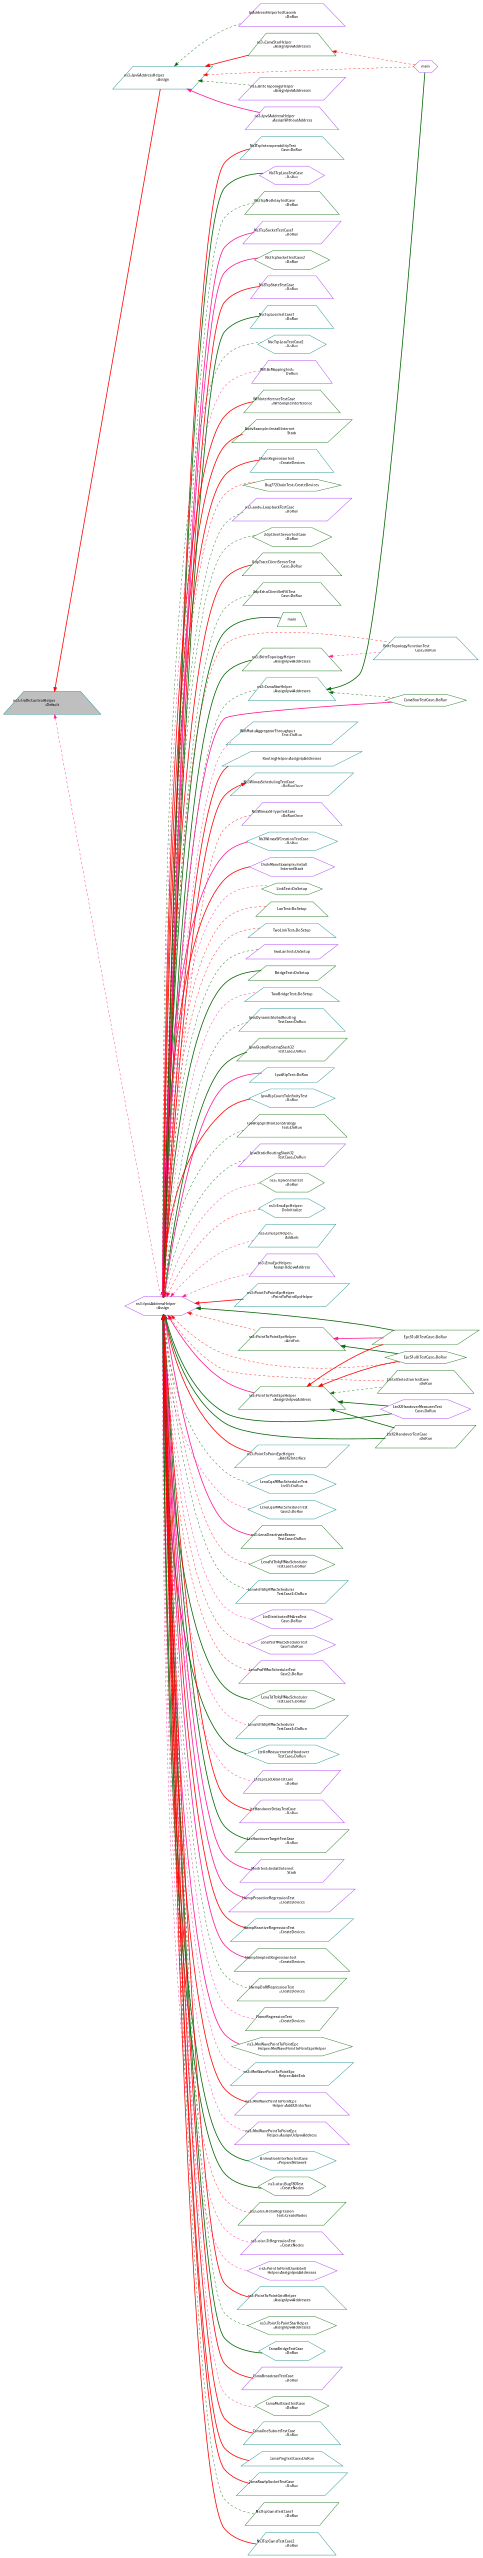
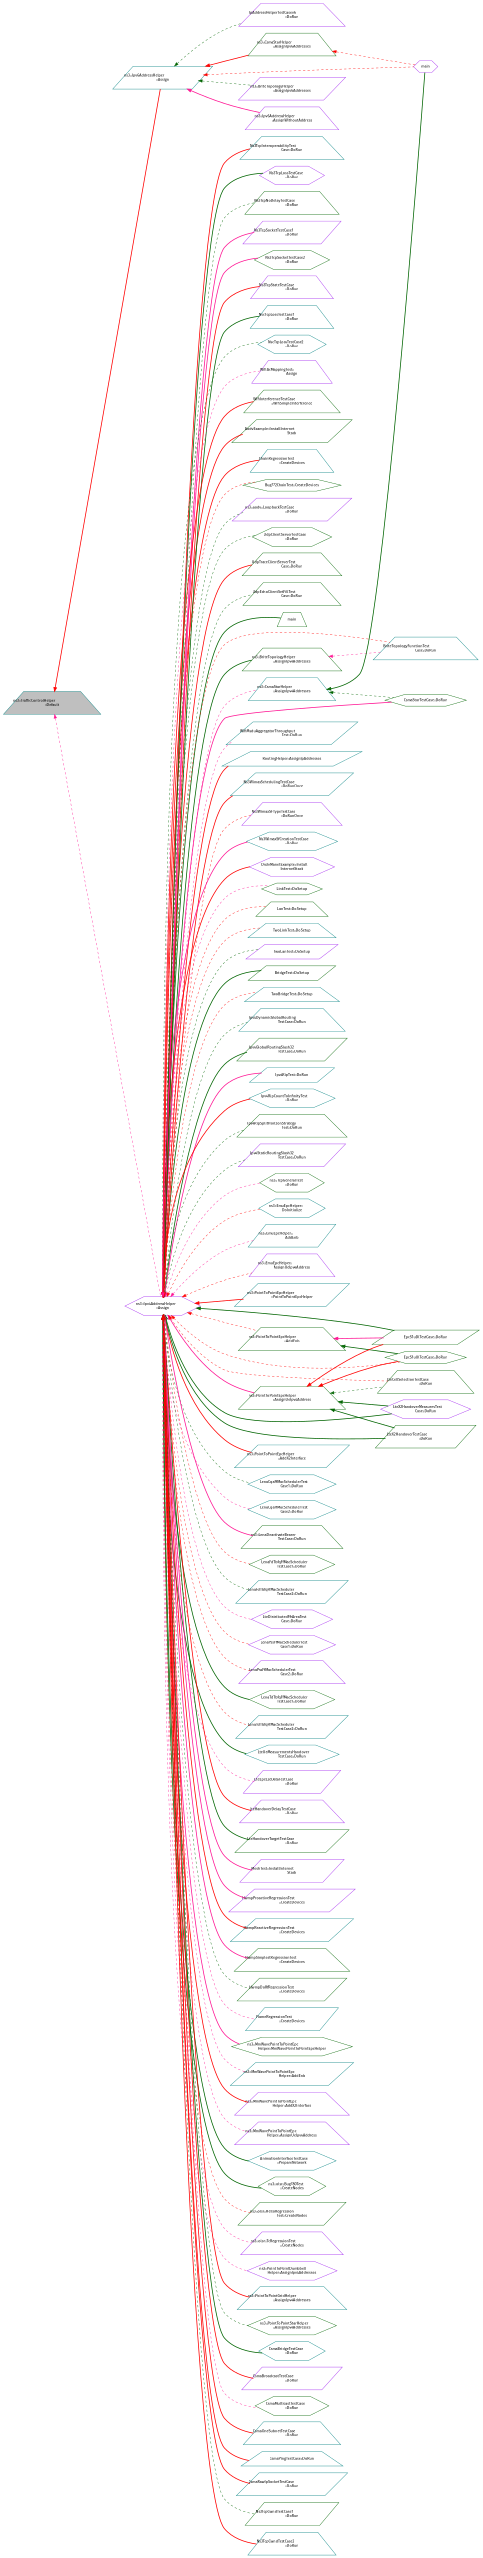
(292, 372) -> (292, 372)
(192, 942) -> (193, 940)
(181, 979) -> (181, 979)
(183, 1128) -> (183, 1128)
(218, 1282) -> (218, 1282)
(292, 1484) -> (292, 1484)
(194, 1640) -> (194, 1640)
(292, 2019) -> (292, 2019)
